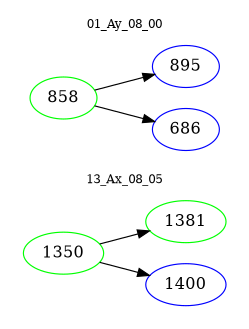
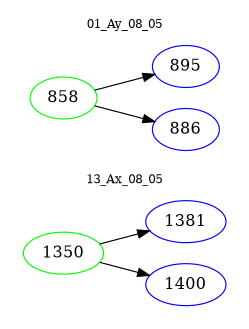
(125, 25) -> (125, 25)
(186, 130) -> (186, 130)
(186, 222) -> (186, 222)
